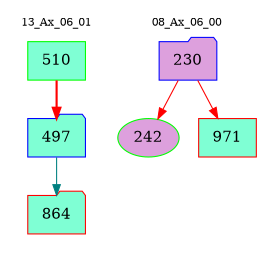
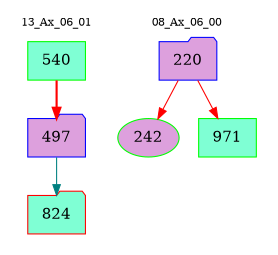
(57, 61) -> (57, 61)
(188, 61) -> (188, 61)
(57, 138) -> (57, 138)
(227, 138) -> (227, 138)
(57, 215) -> (57, 215)
